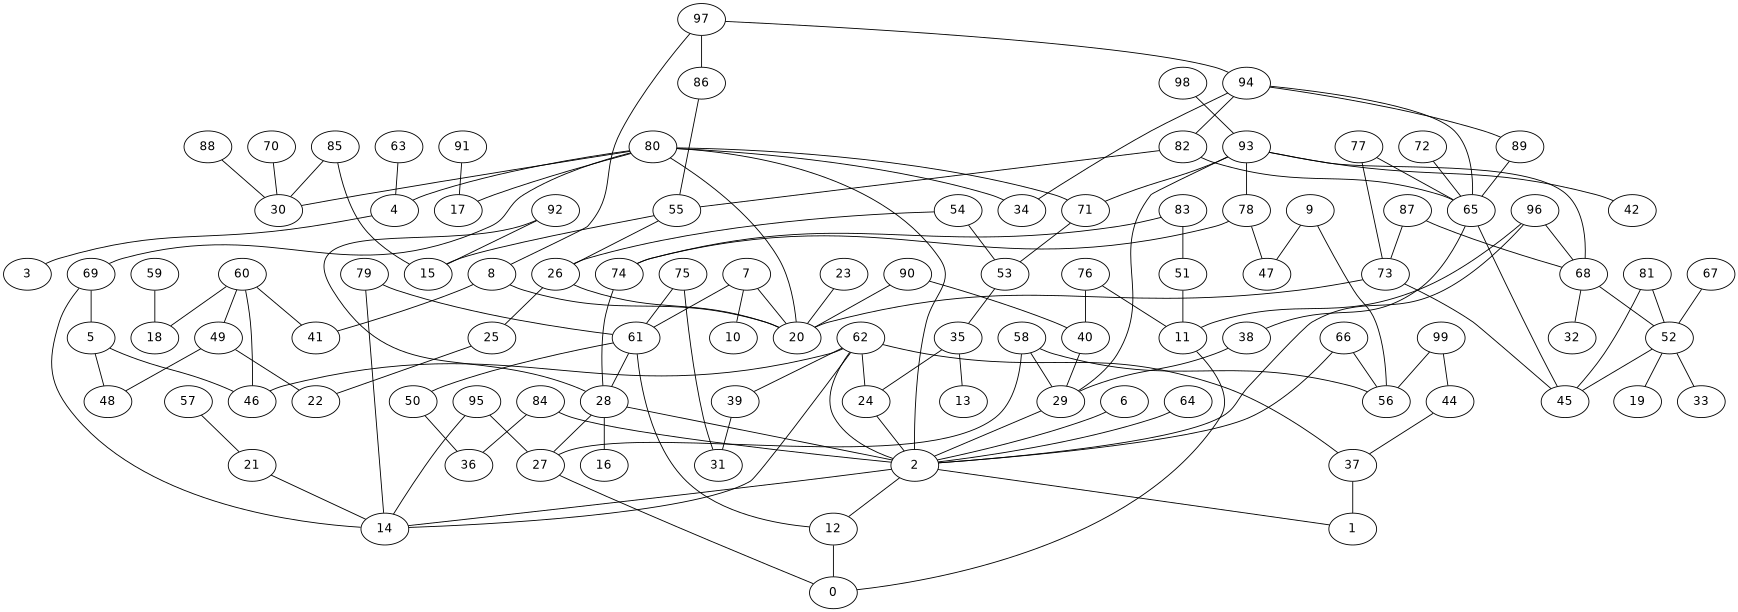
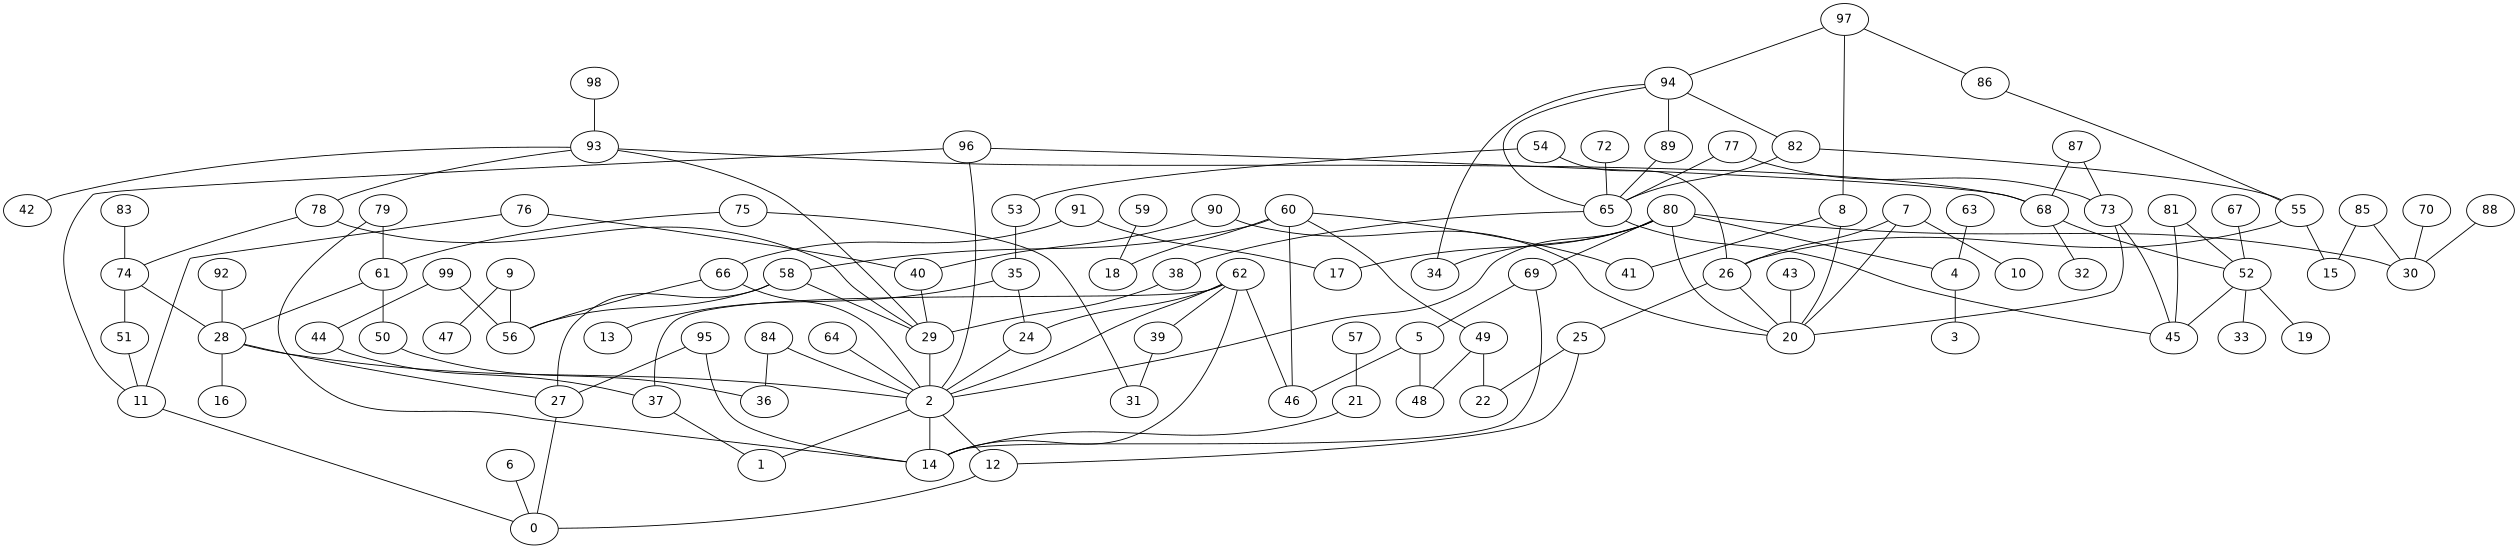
(1086, 211) -> none
(492, 242) -> none
none -> (902, 242)
(1257, 242) -> (622, 230)
(1183, 243) -> (125, 306)
none -> (995, 250)
(844, 274) -> (1791, 274)
(699, 302) -> (1846, 236)
(1023, 439) -> (522, 497)
(685, 479) -> (1319, 450)
